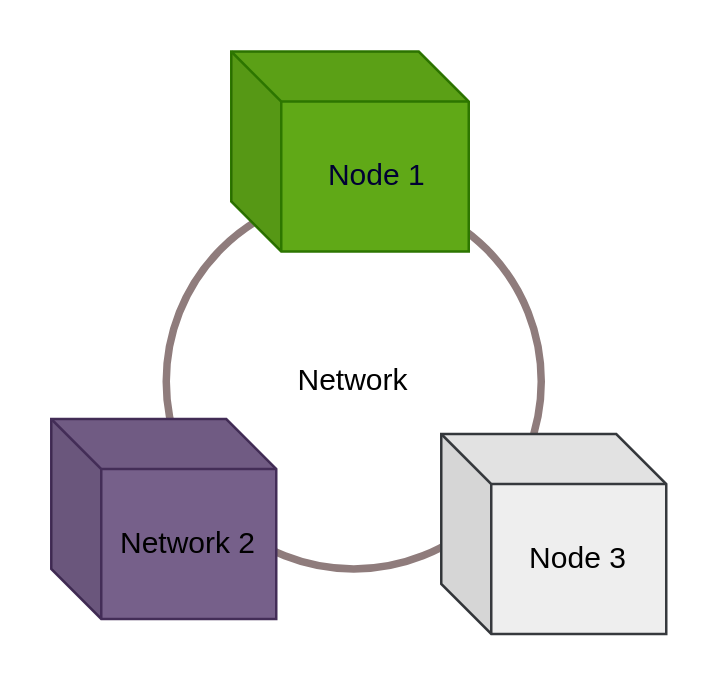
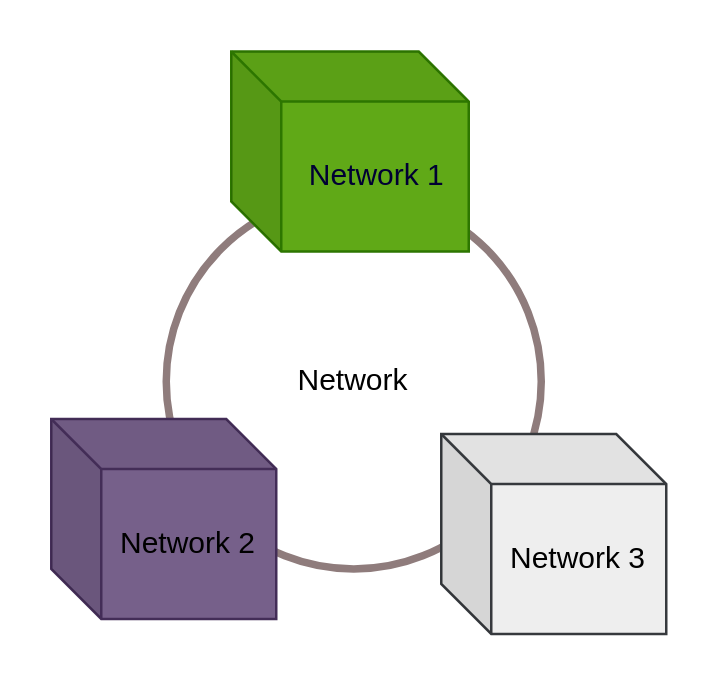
(378, 176) -> (378, 176)
(579, 559) -> (579, 559)
